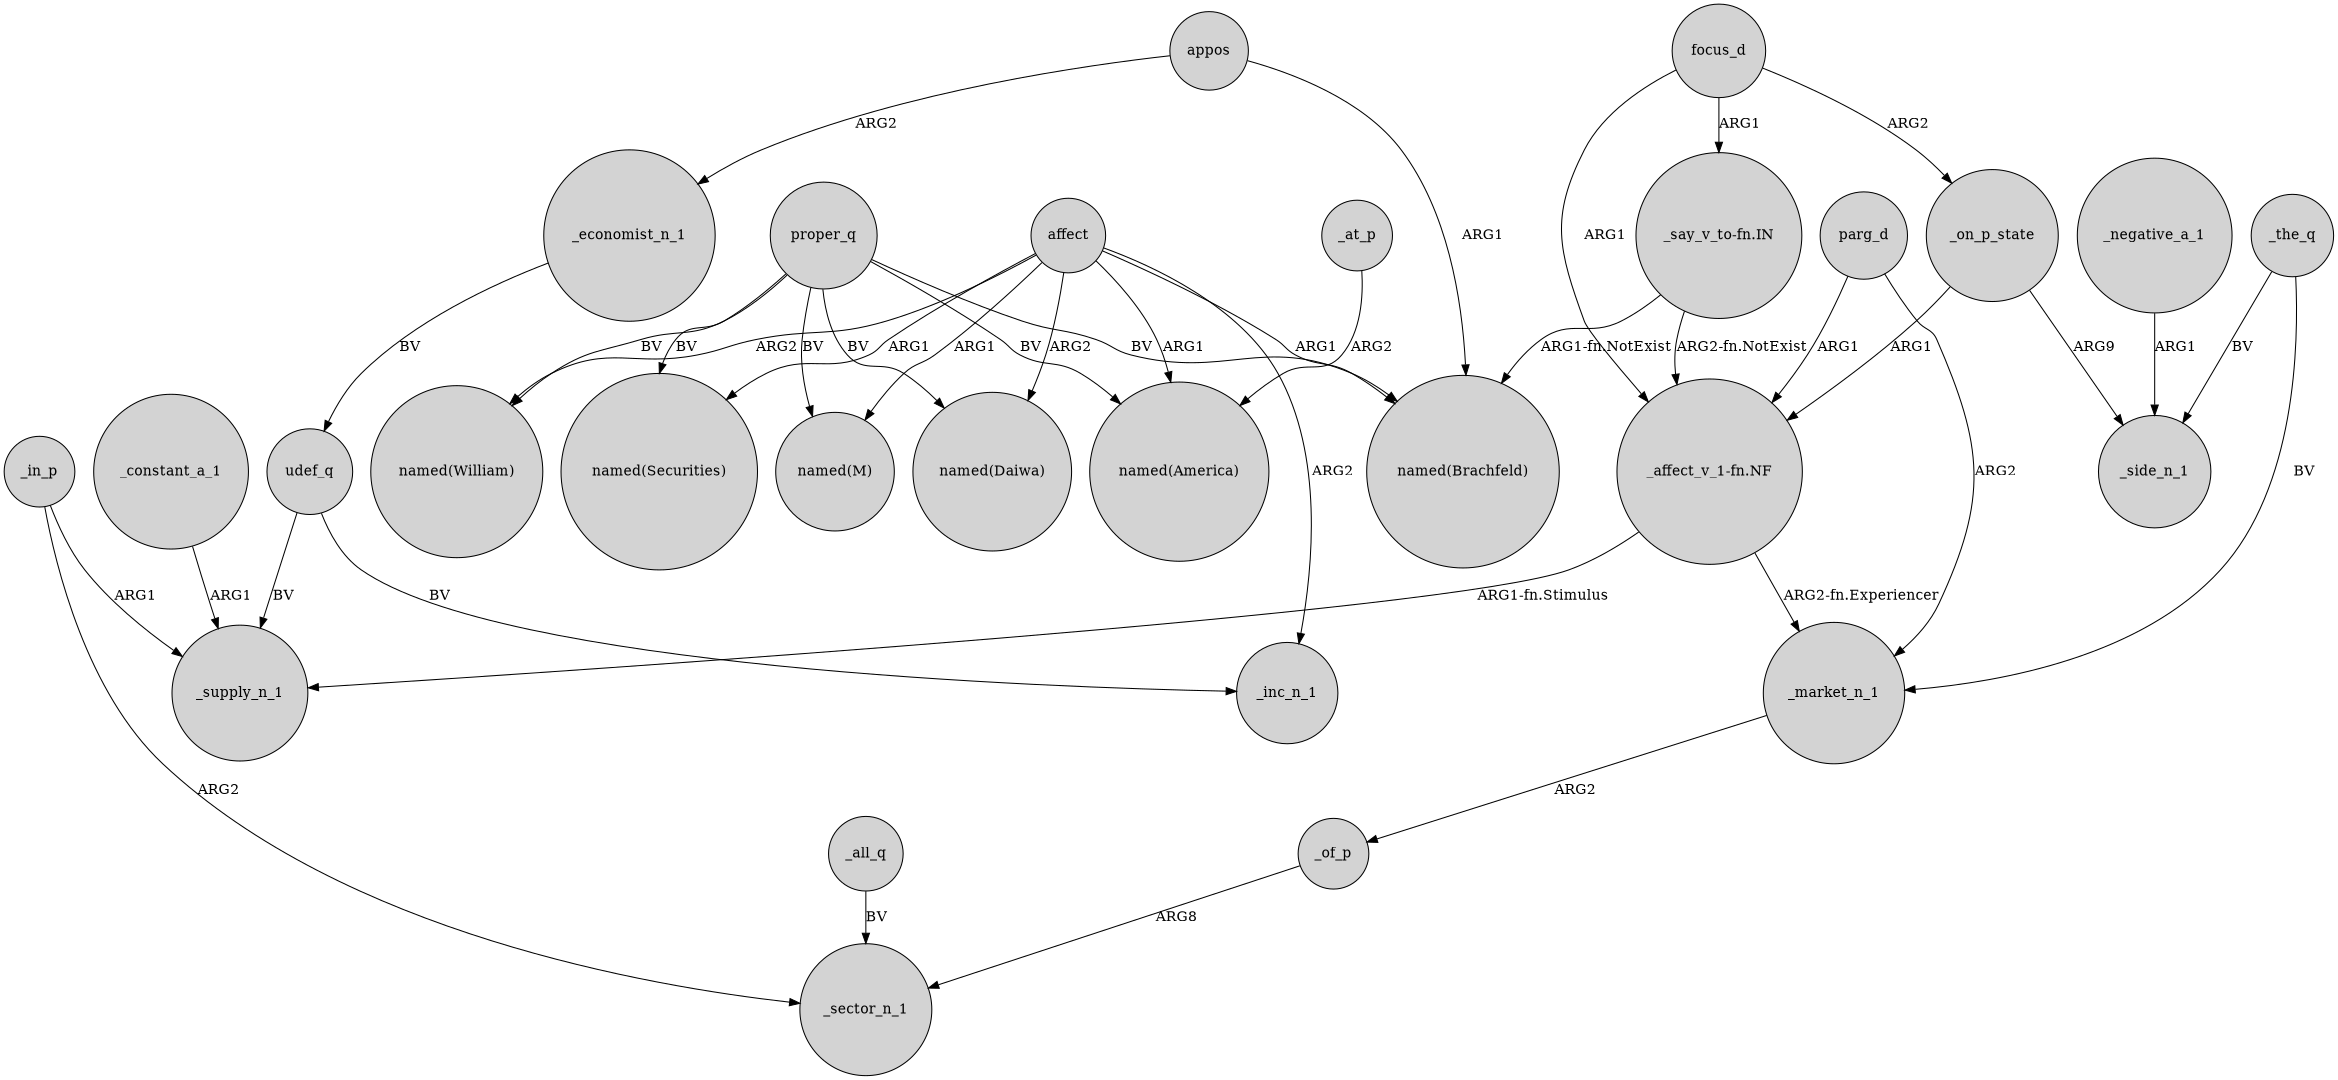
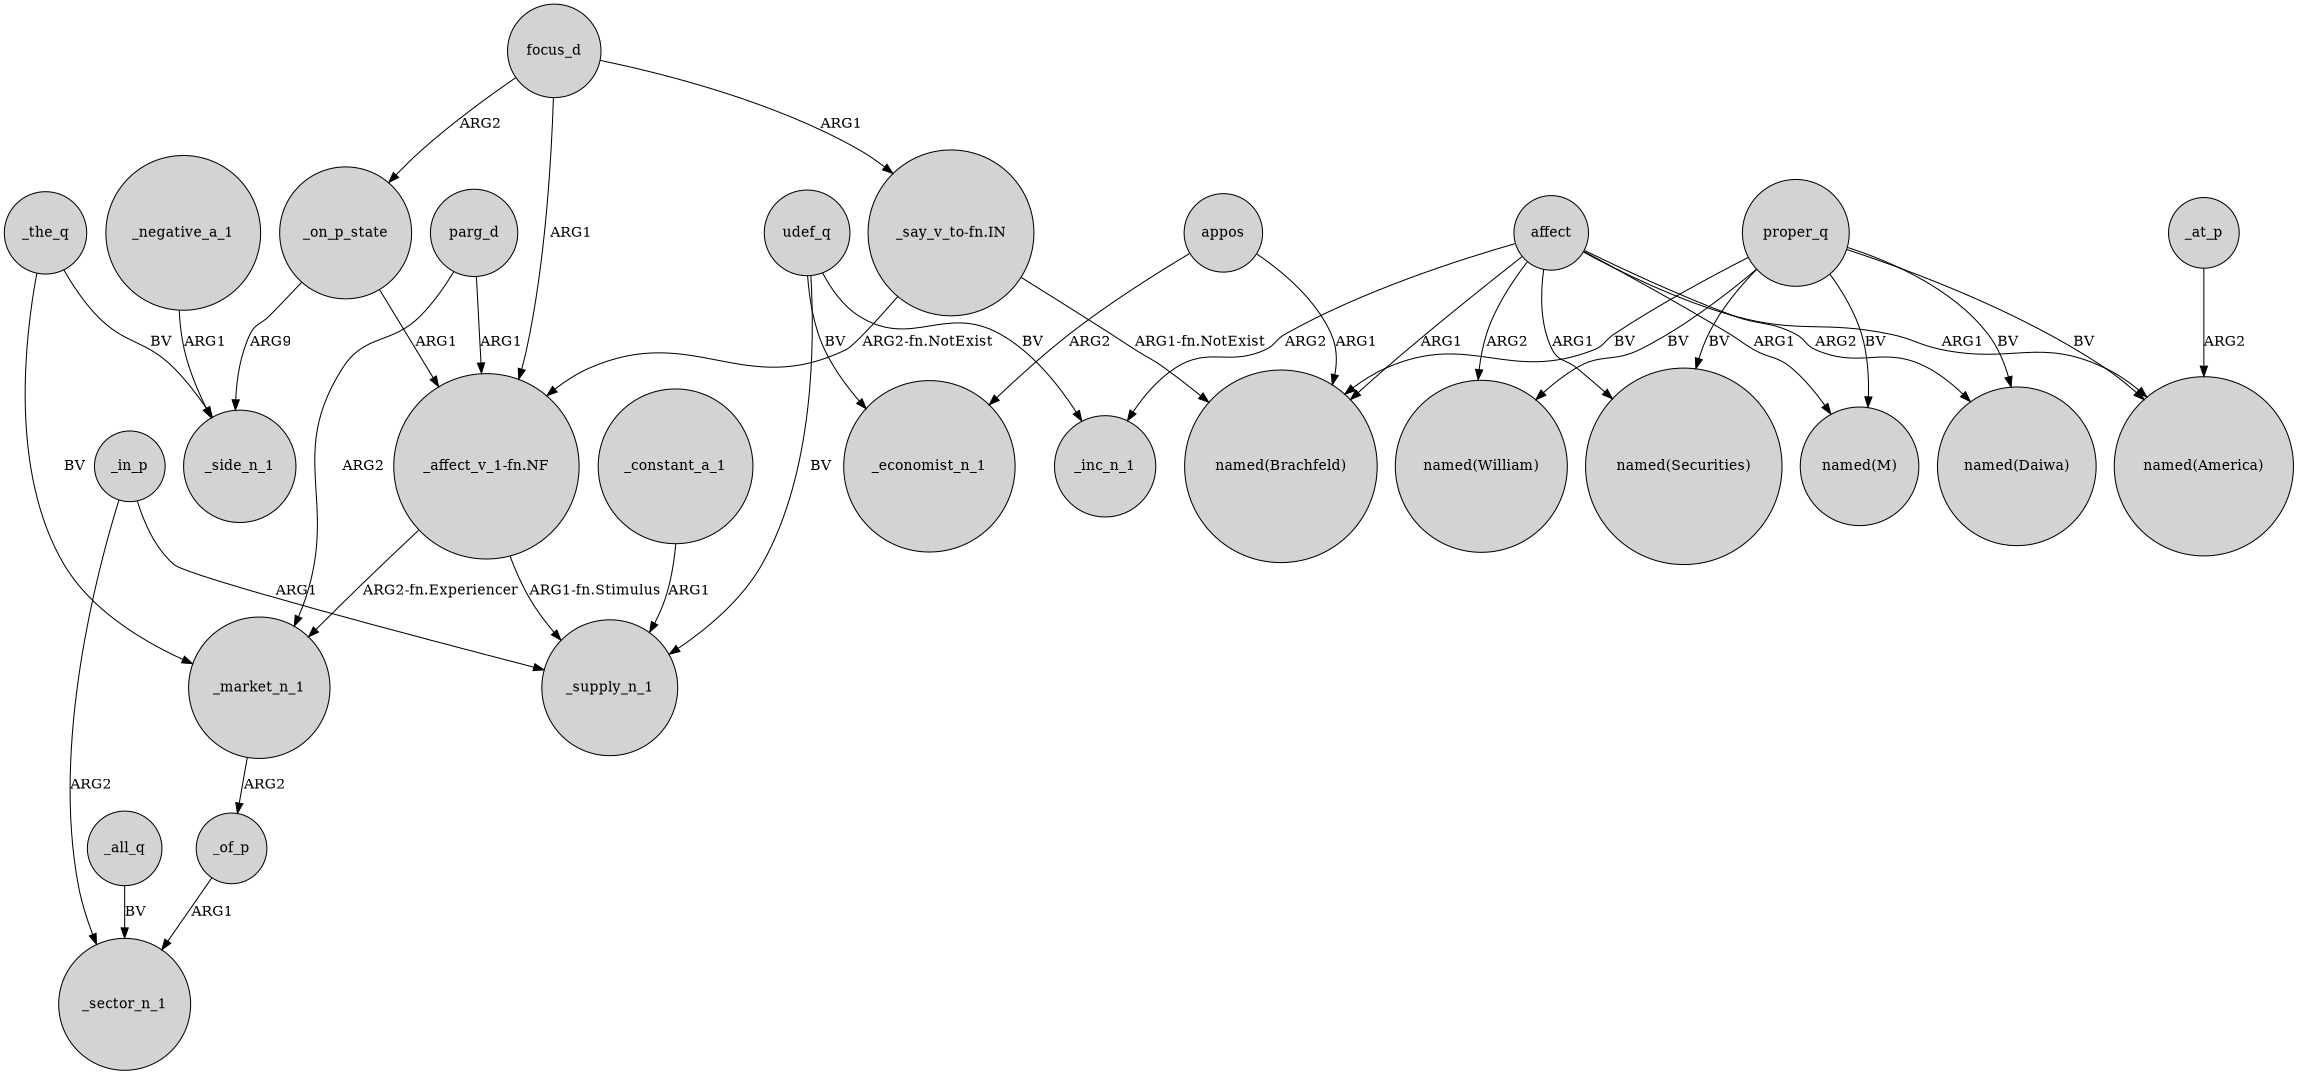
(424, 324) -> (822, 343)
(1177, 917) -> (213, 912)
